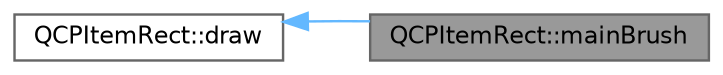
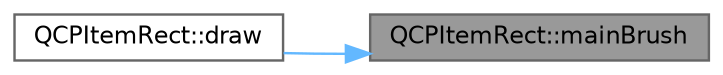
(339, 21) -> (315, 54)
